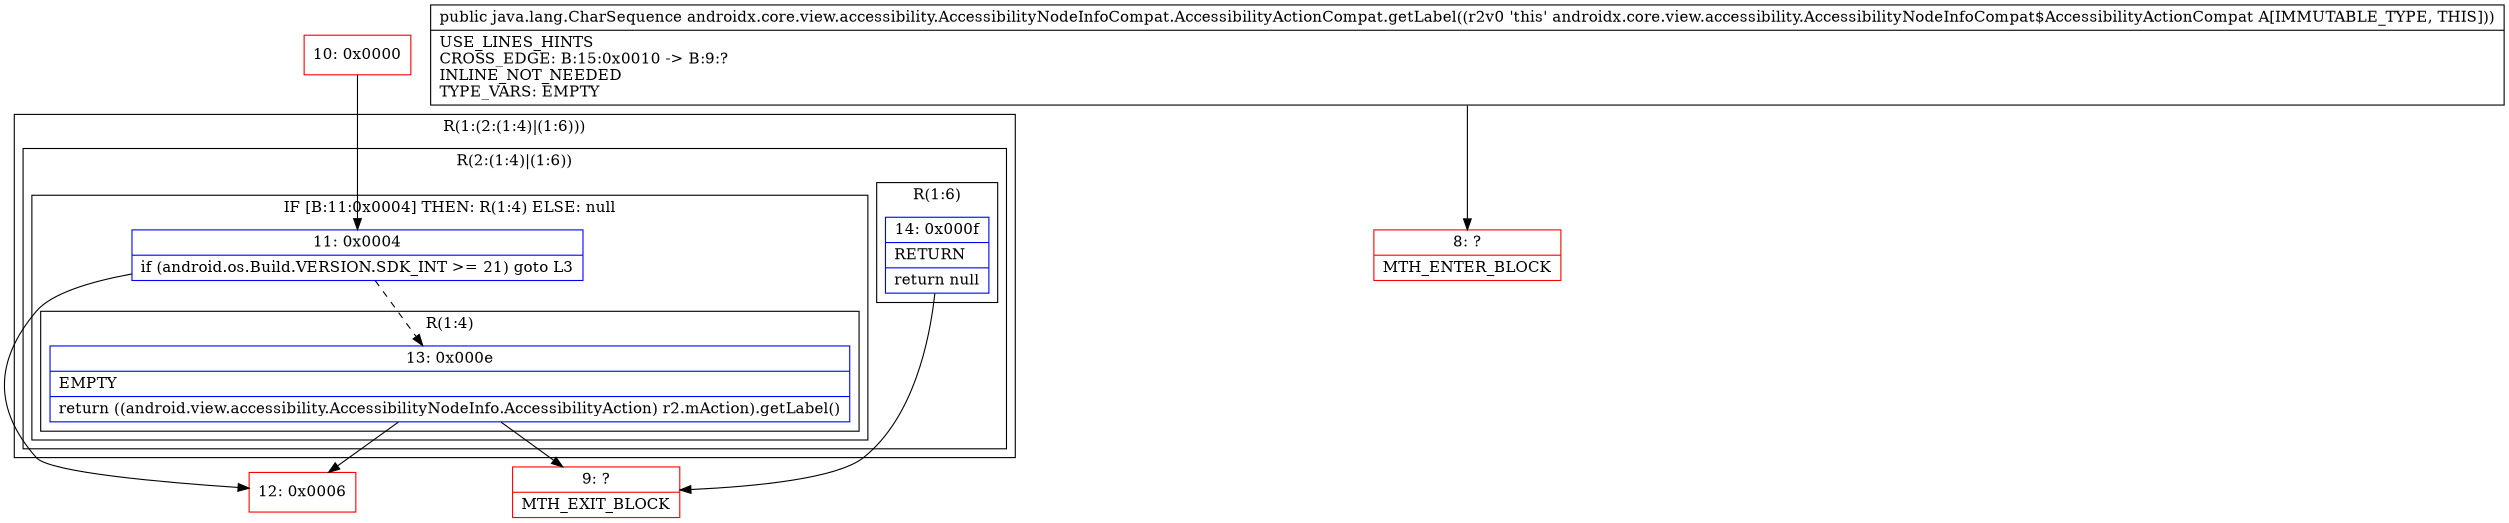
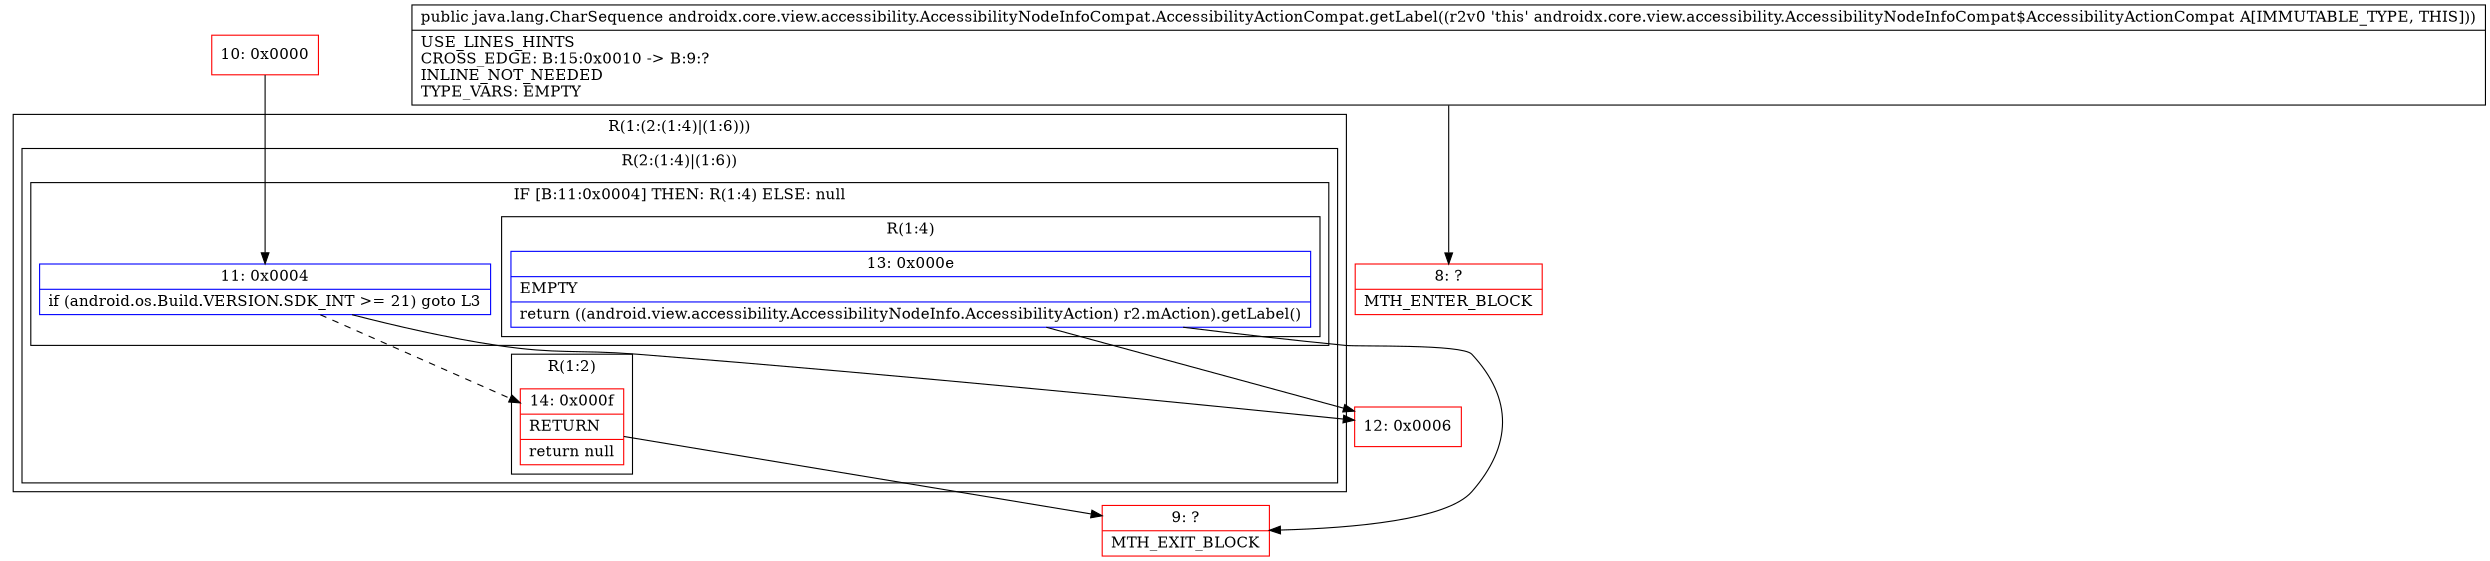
(937, 195) -> (572, 367)
(937, 255) -> (572, 427)
(393, 304) -> (415, 357)
